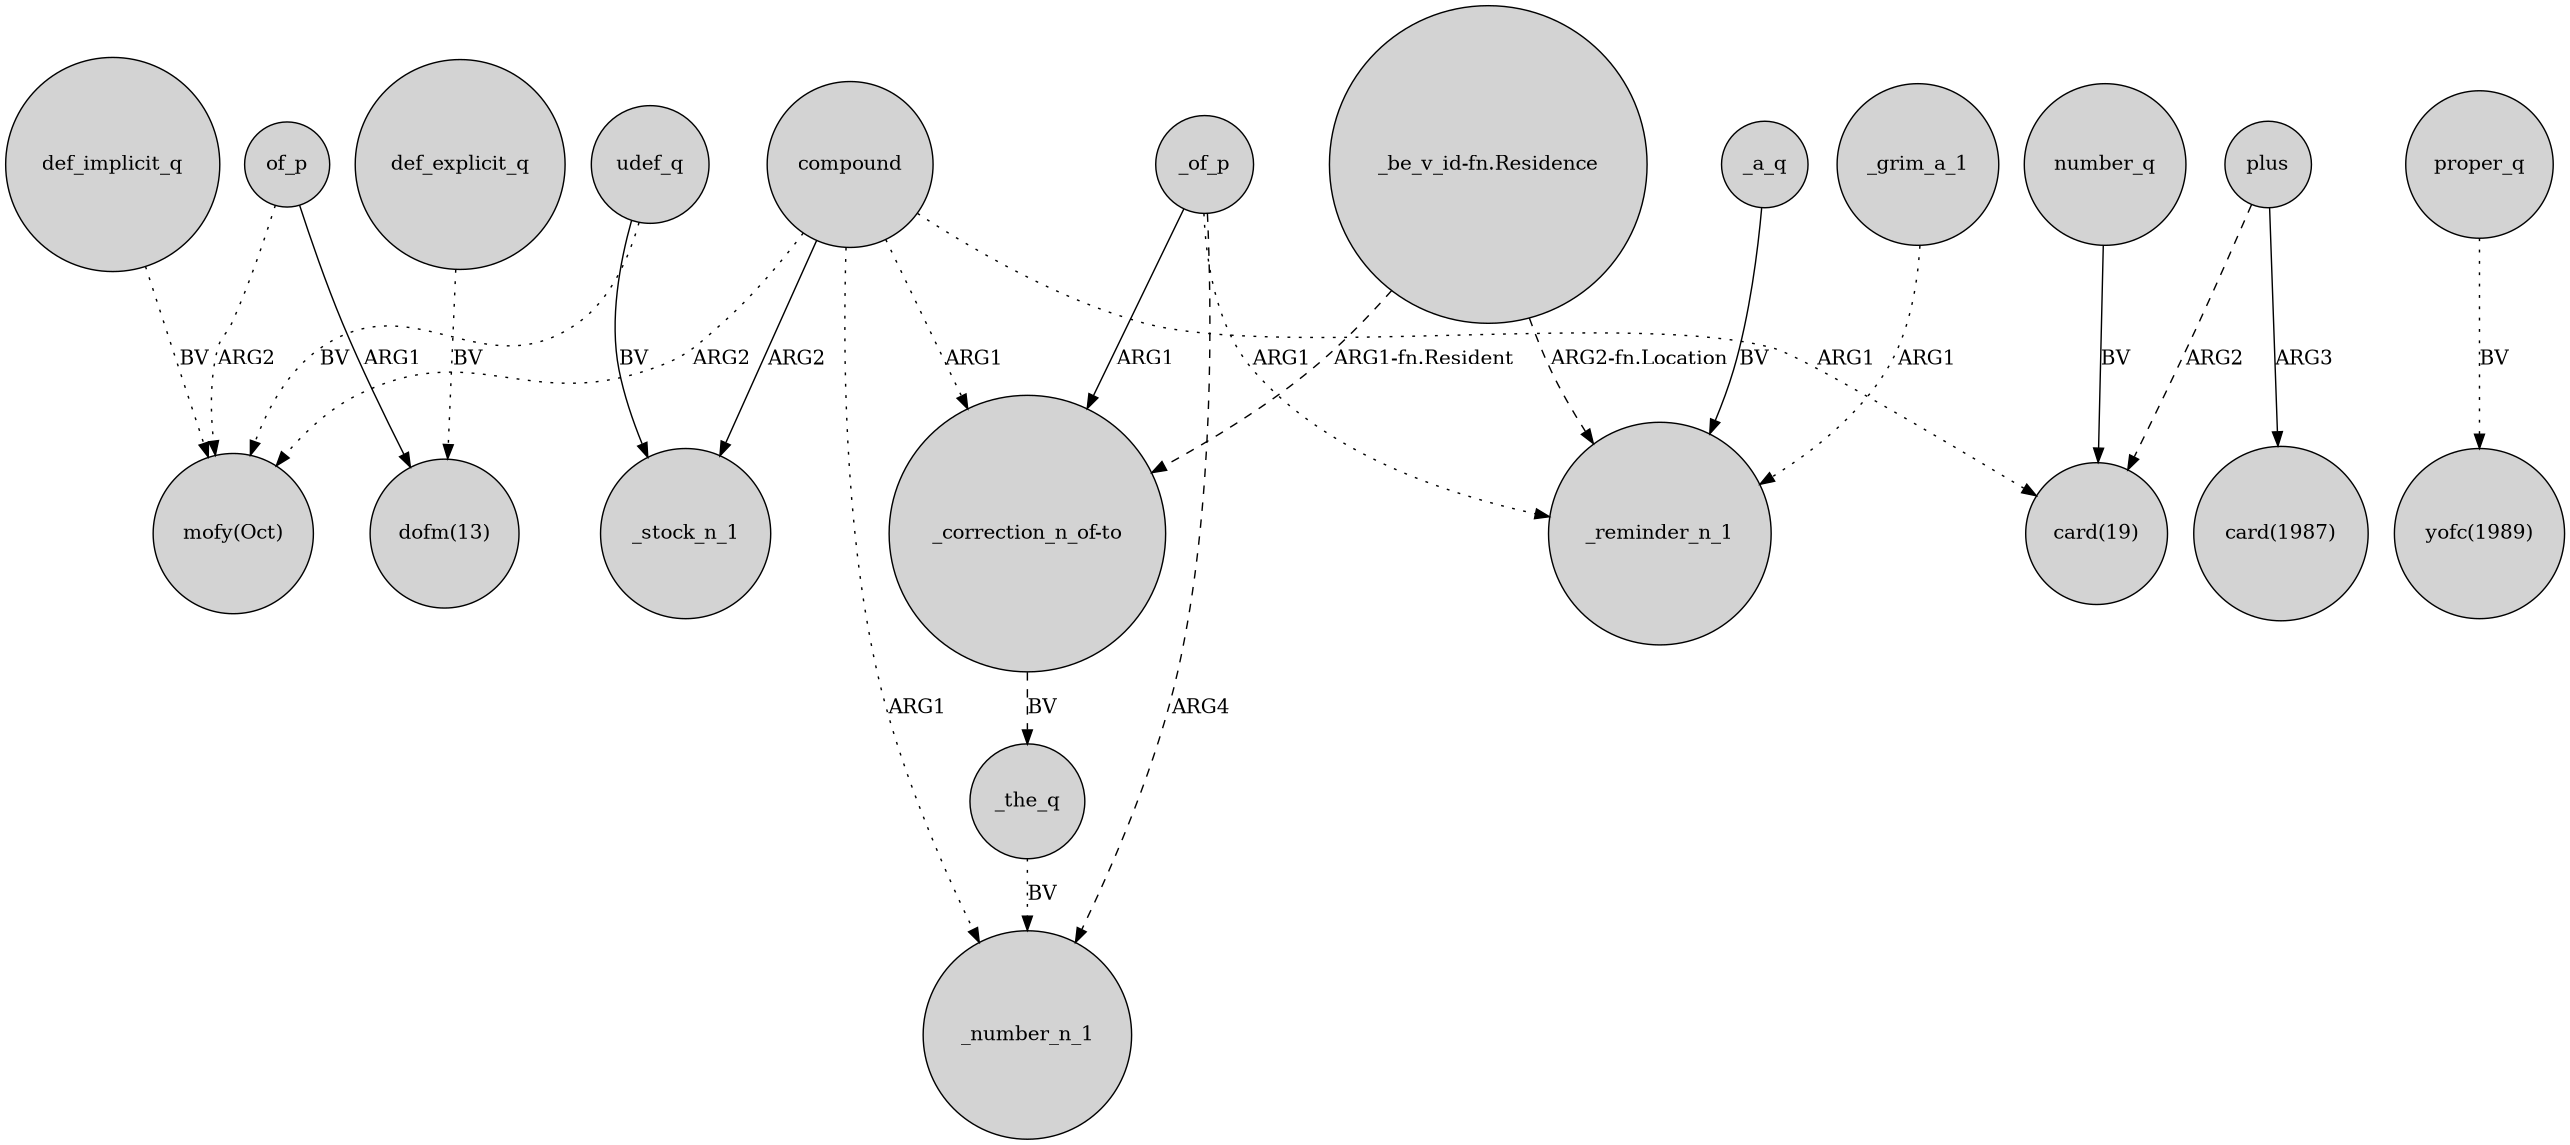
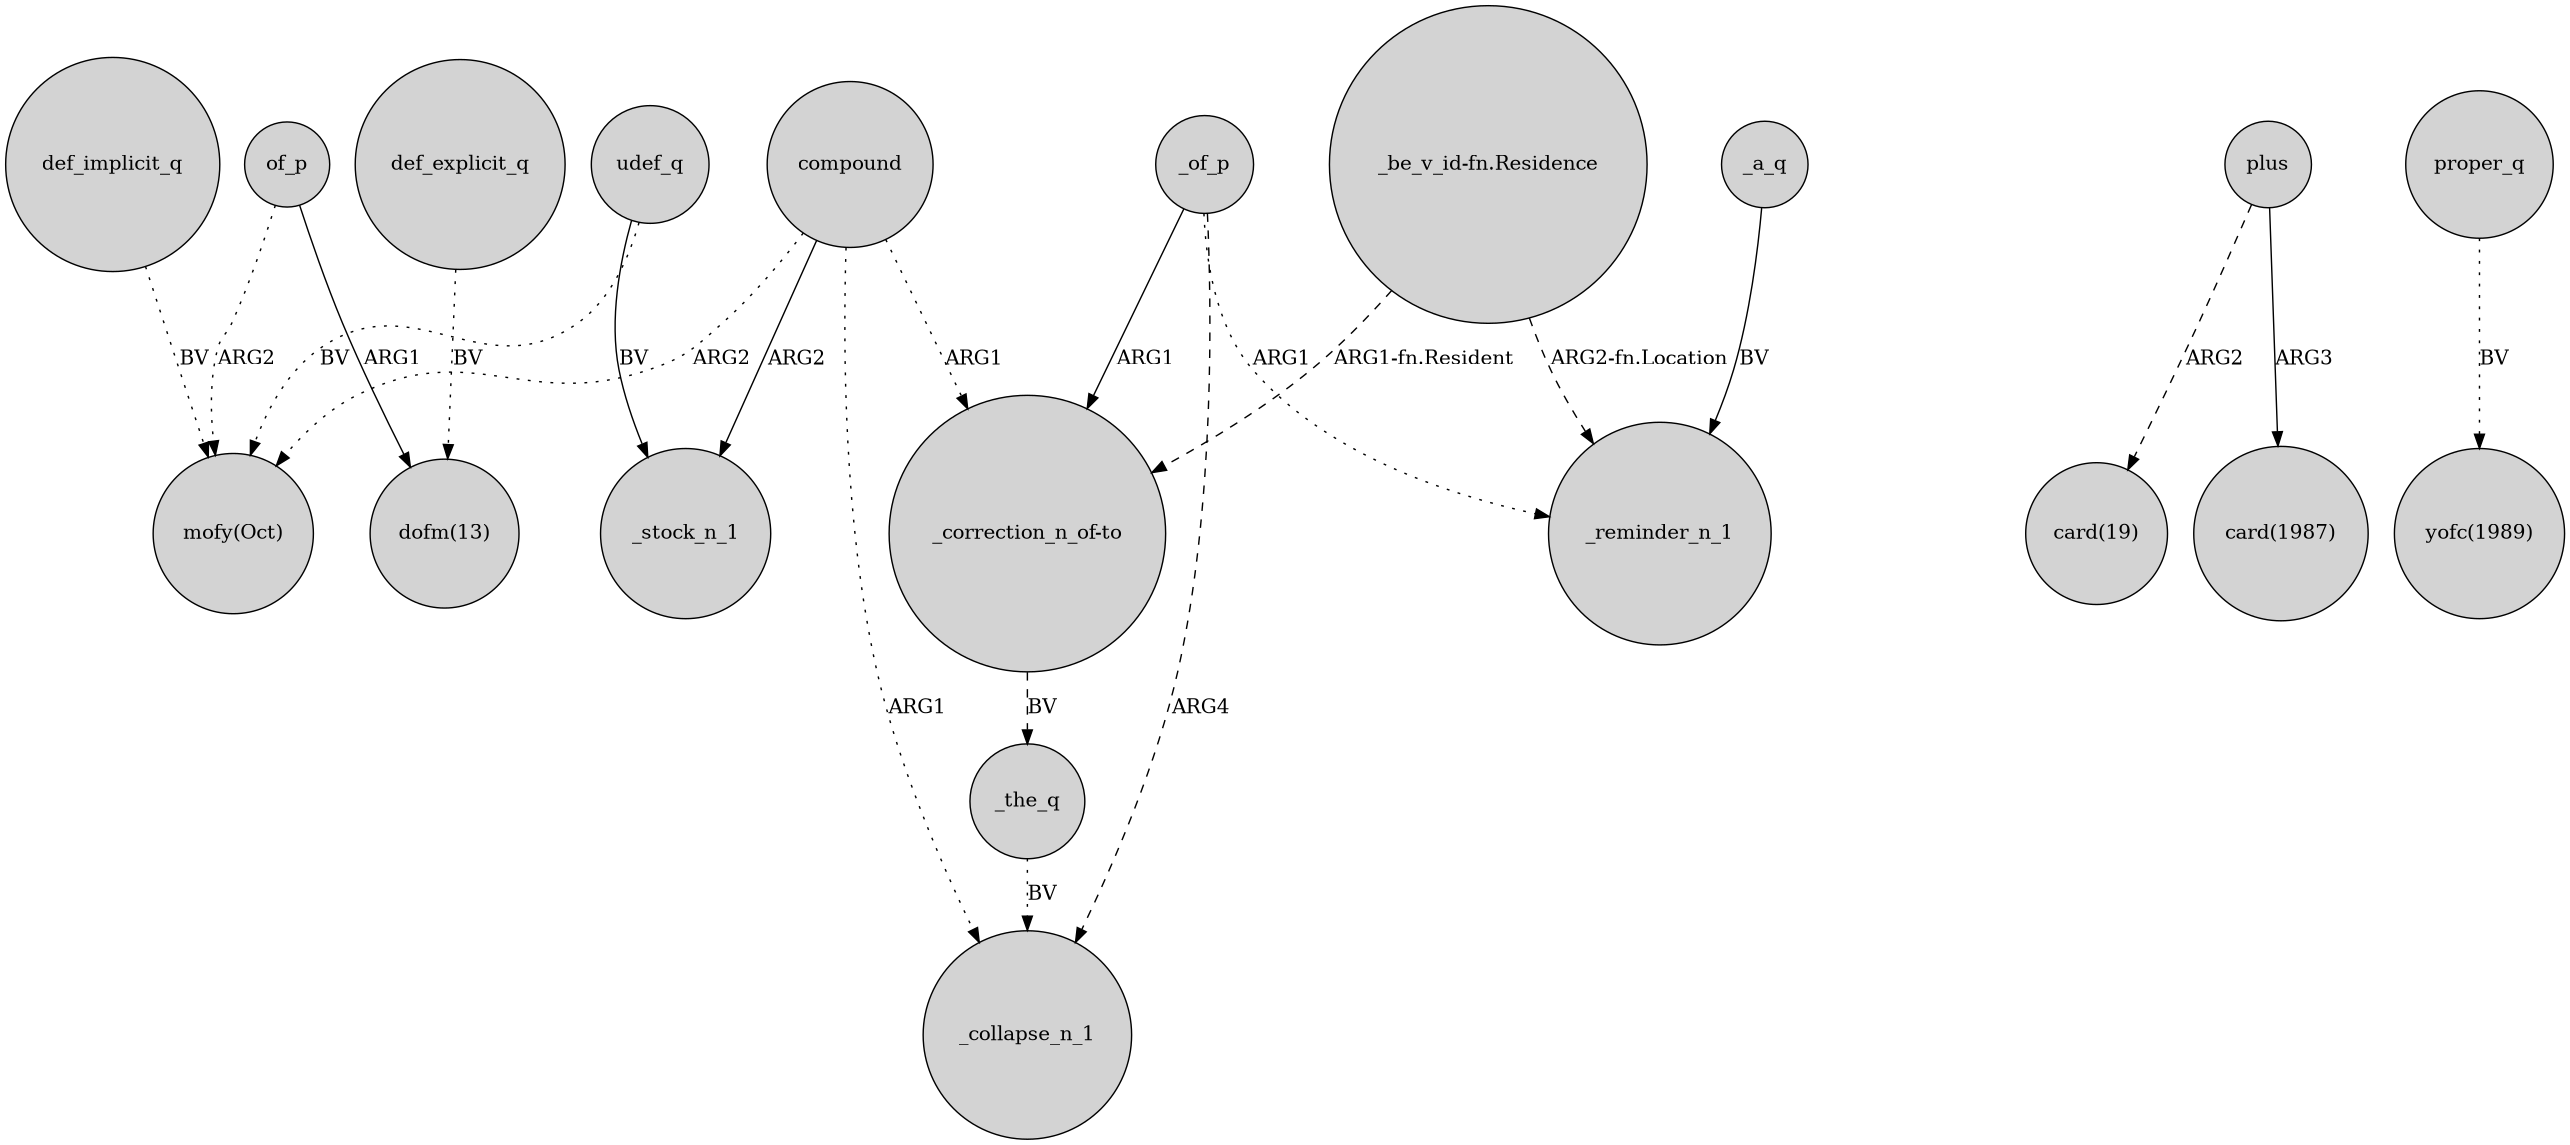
(1918, 164) -> none
(2105, 164) -> none
(1476, 335) -> none
(1027, 1035) -> (1027, 1035)
